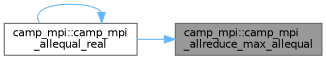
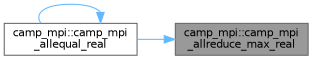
(249, 39) -> (242, 39)
